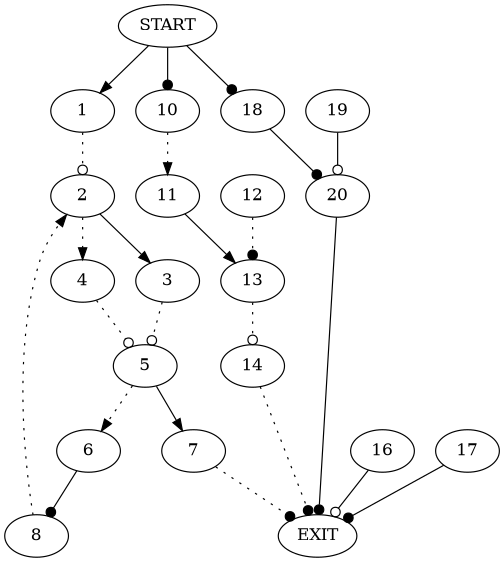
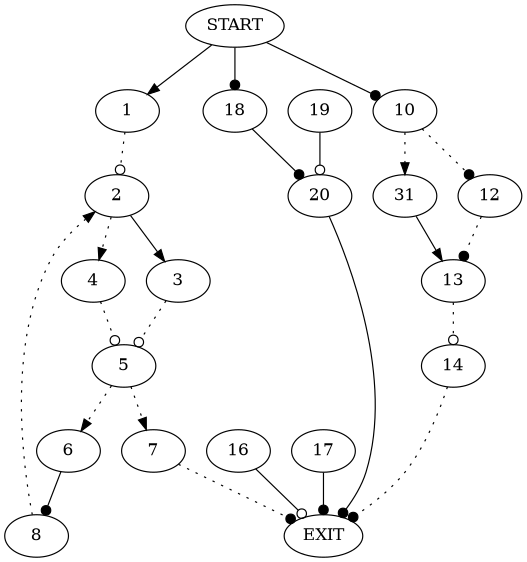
none -> (444, 150)
(168, 196) -> (405, 196)
(166, 403) -> (137, 403)
